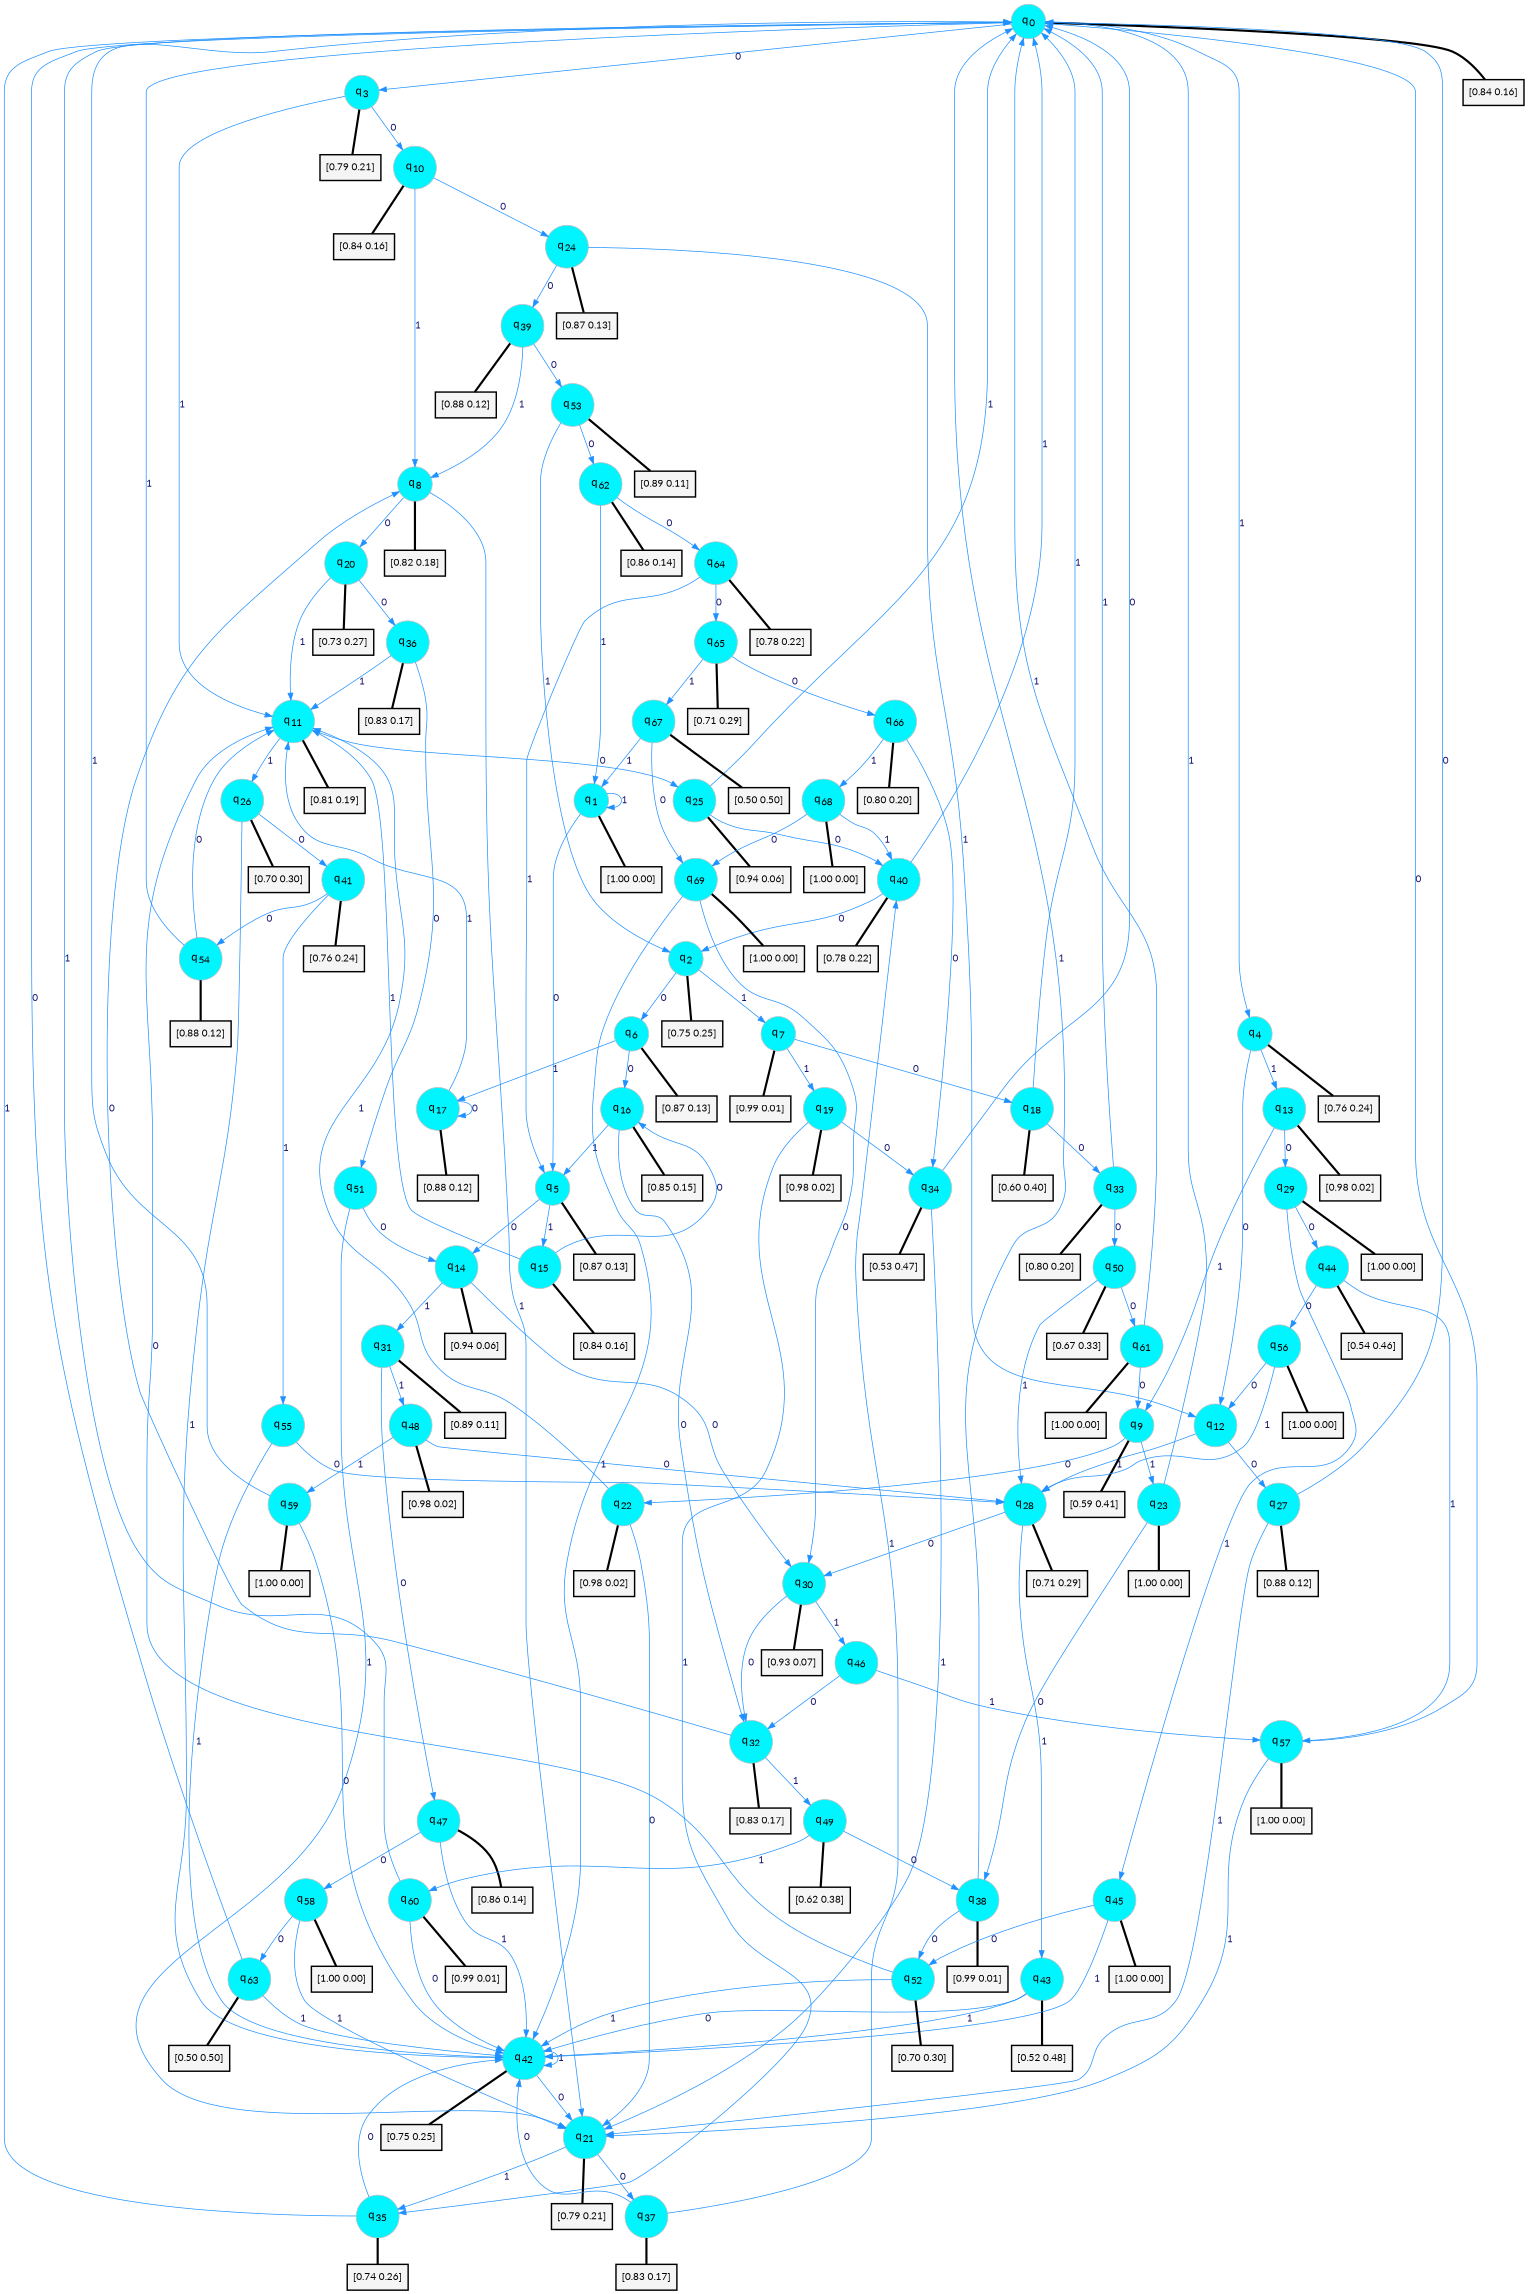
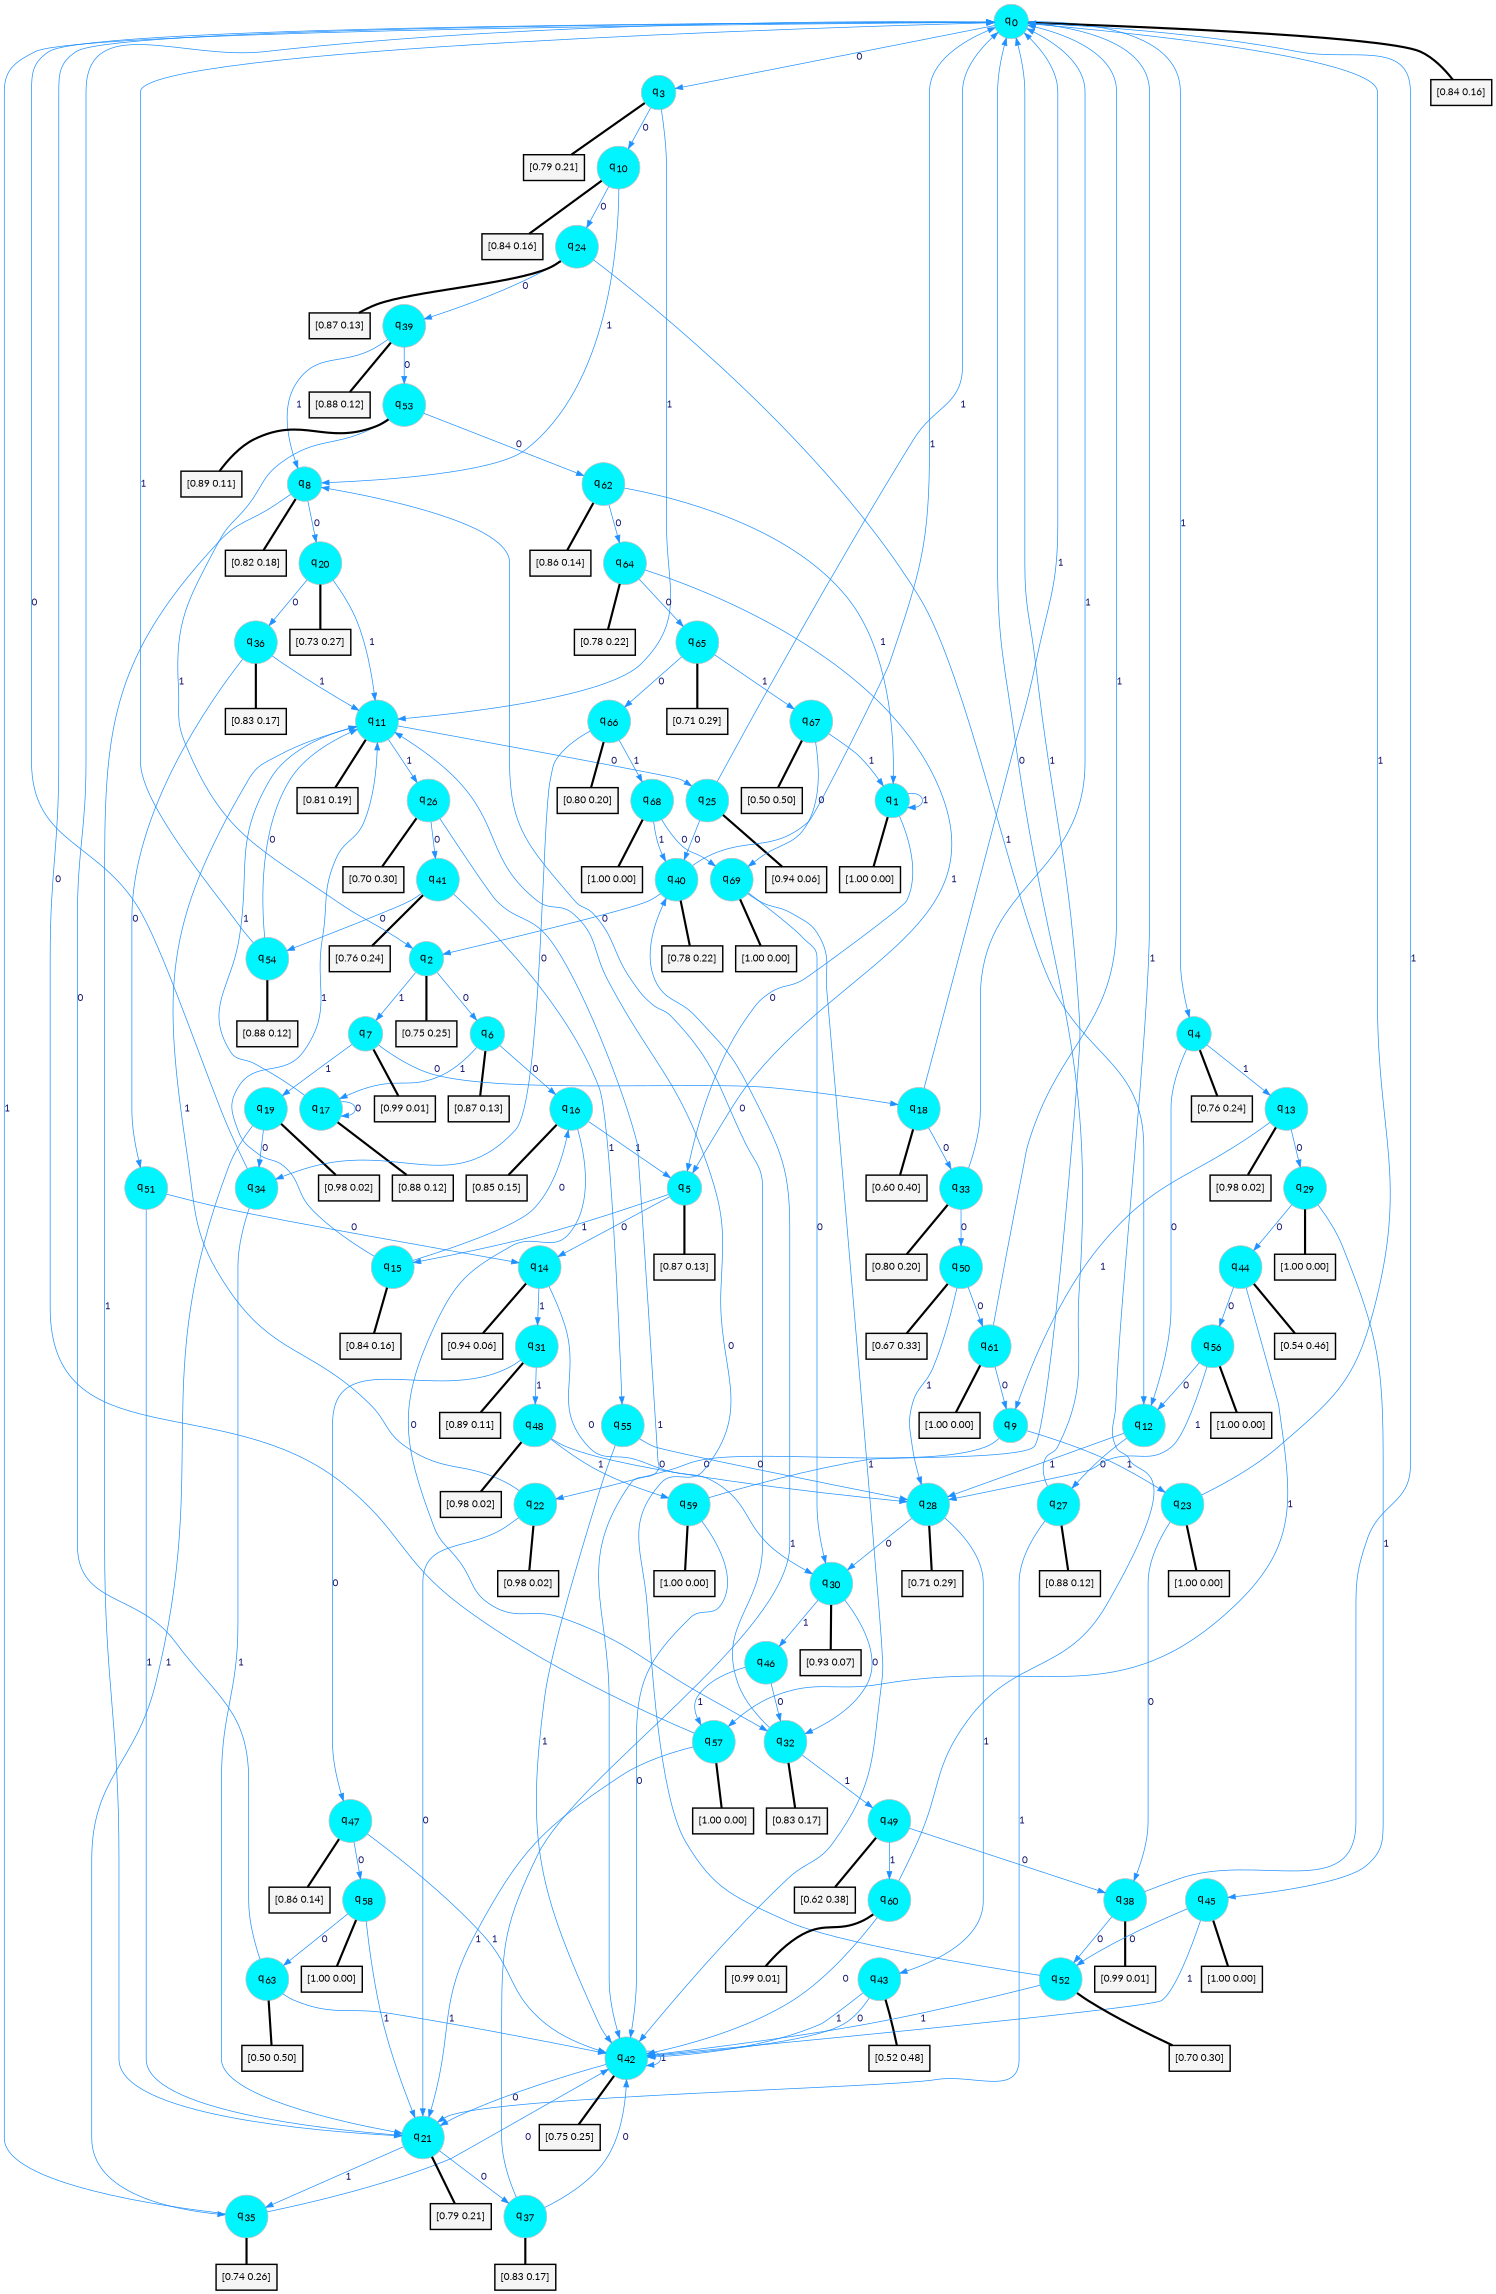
(894, 1267) -> none
(1094, 1504) -> none
